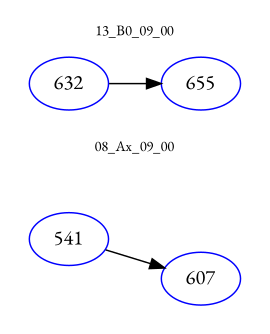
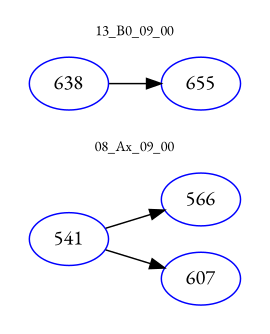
(69, 84) -> (69, 84)
none -> (201, 199)
